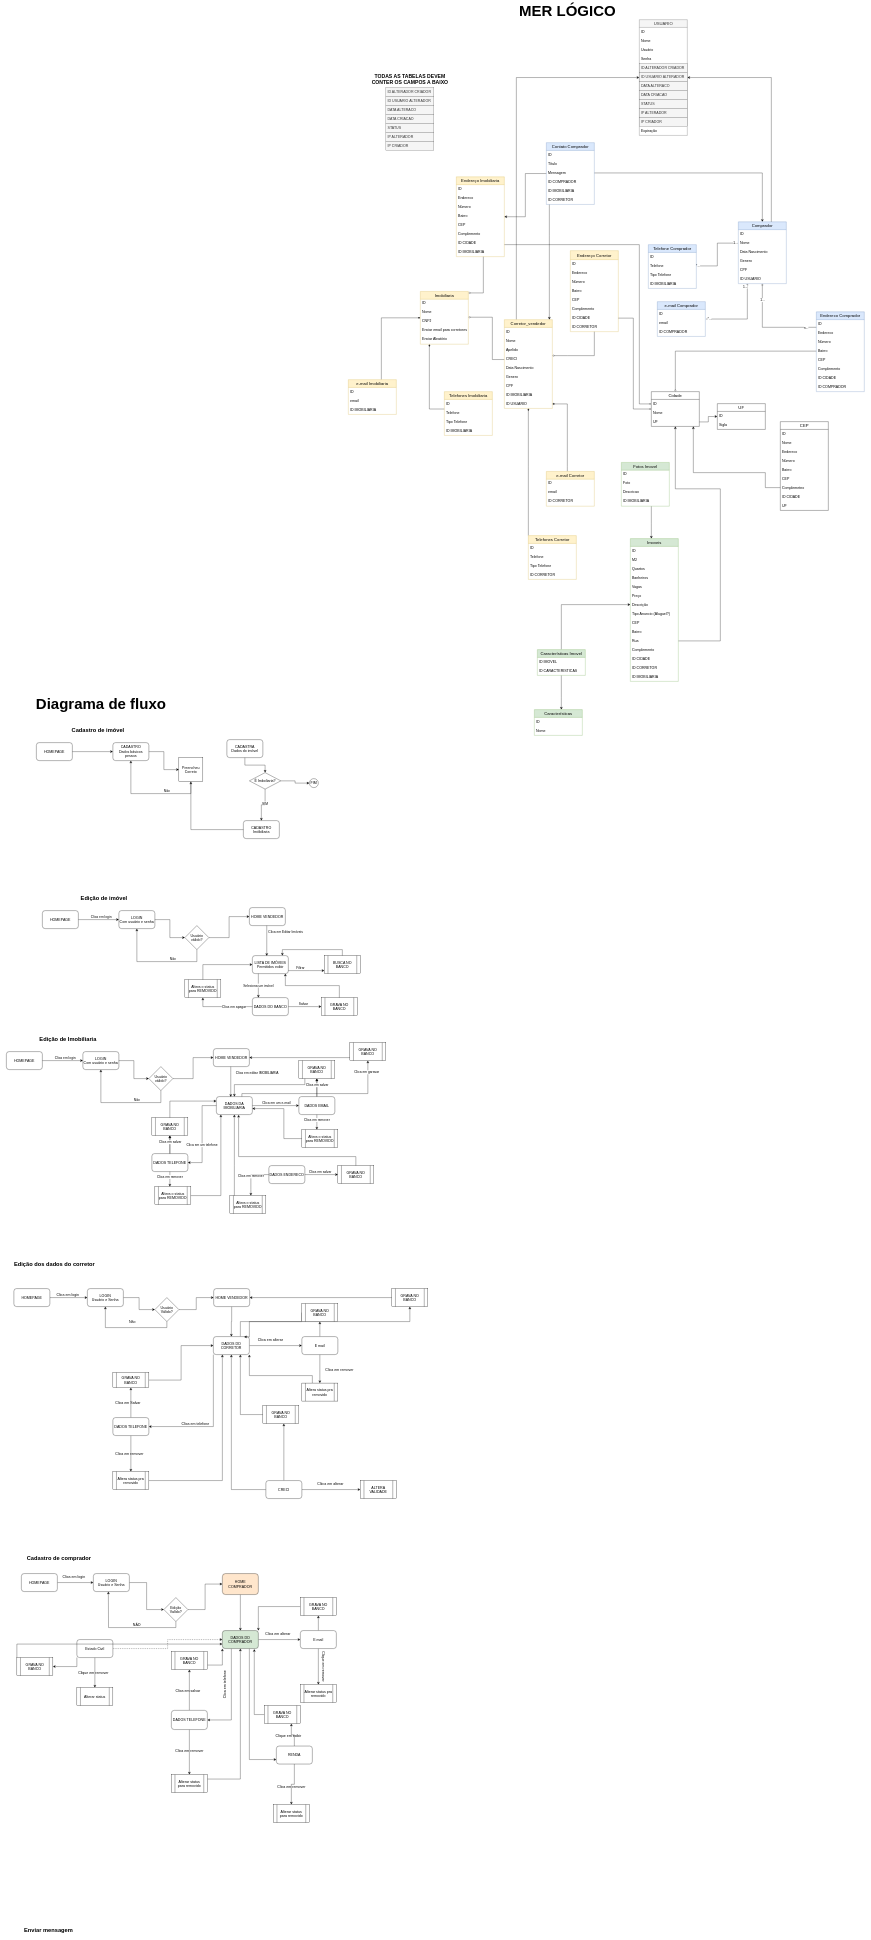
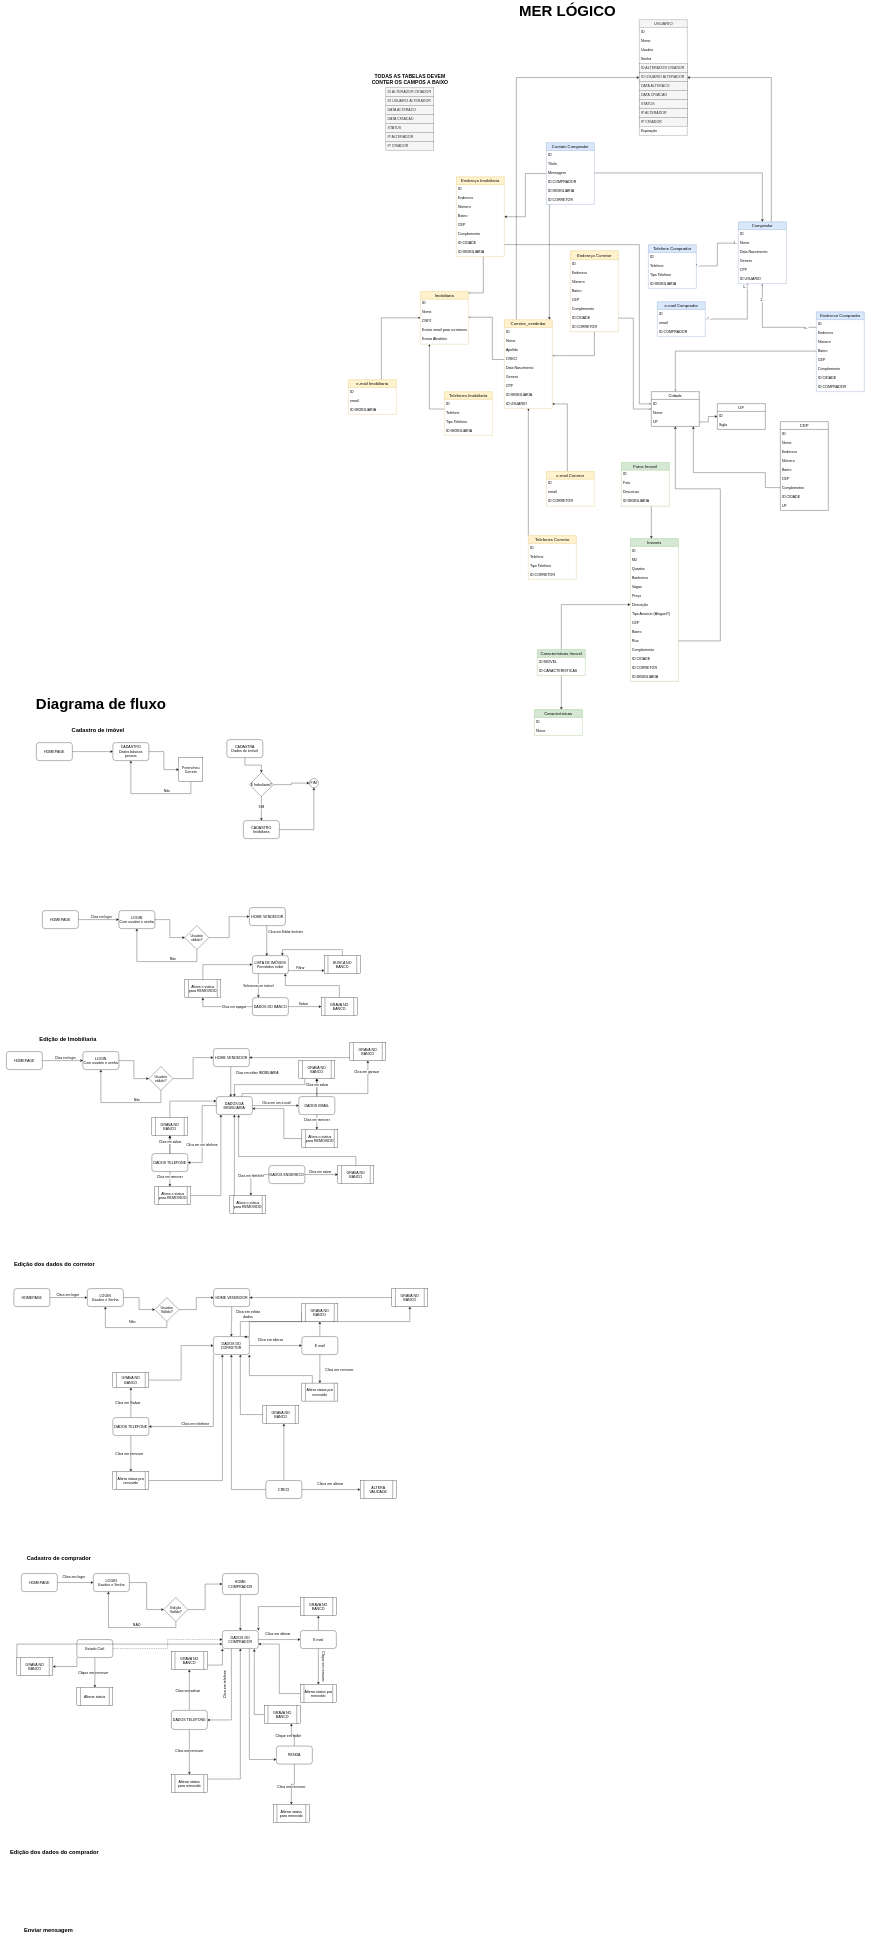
(265, 781) -> (261, 785)
(199, 830) -> (314, 791)
(104, 899) -> none
none -> (248, 1314)
(240, 1584) -> (240, 1584)
(240, 1640) -> (240, 1640)
none -> (261, 1644)
none -> (54, 1853)
